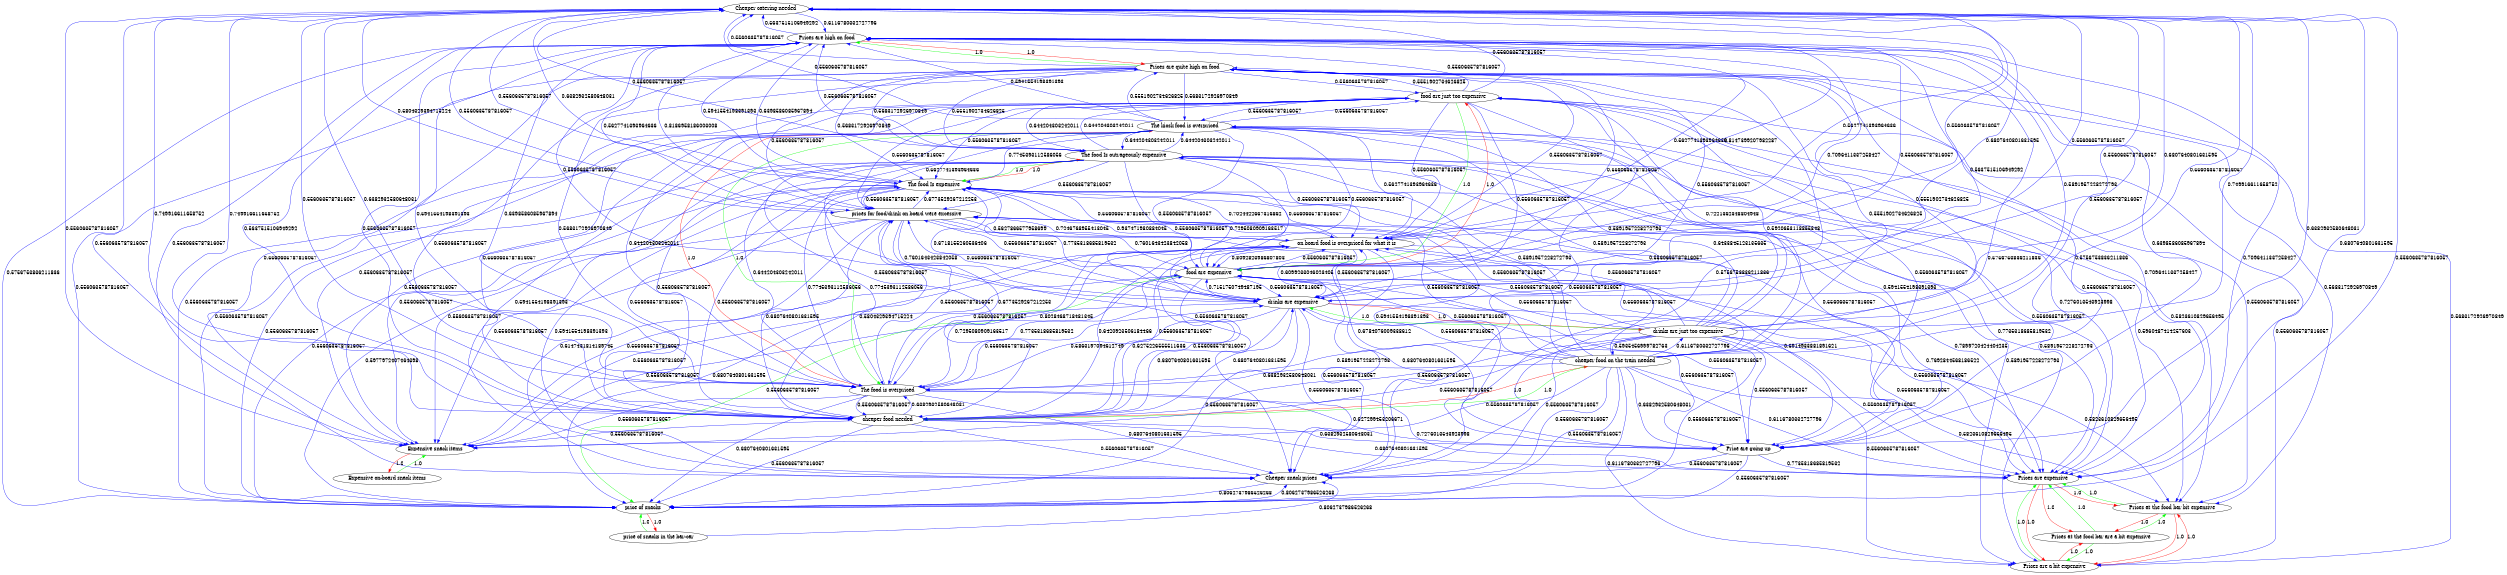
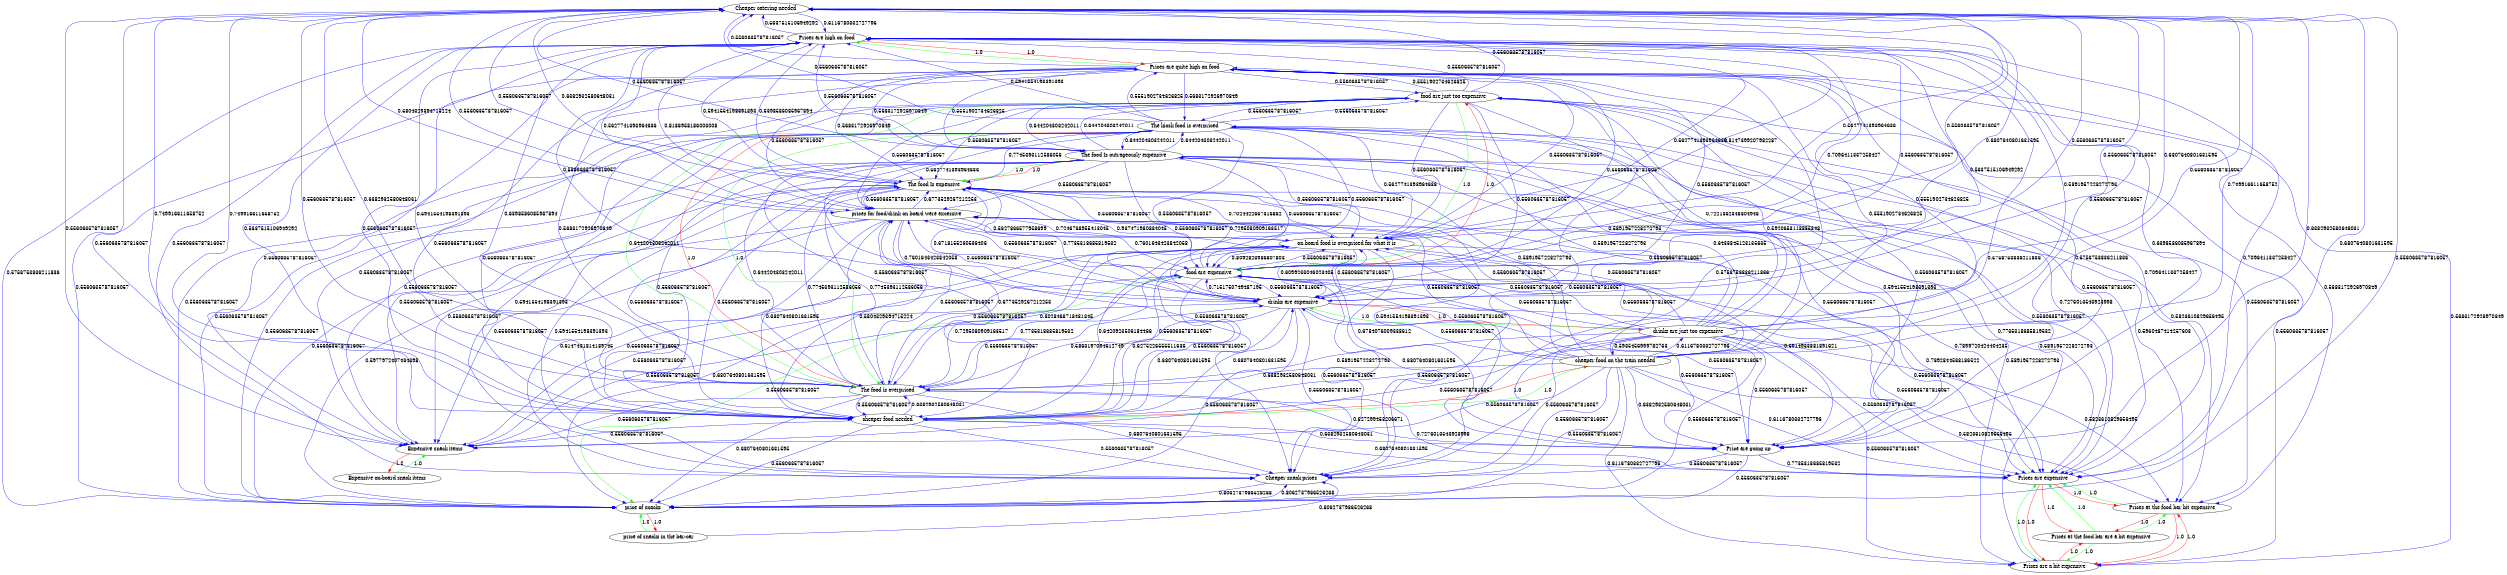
(909, 122) -> (909, 122)
